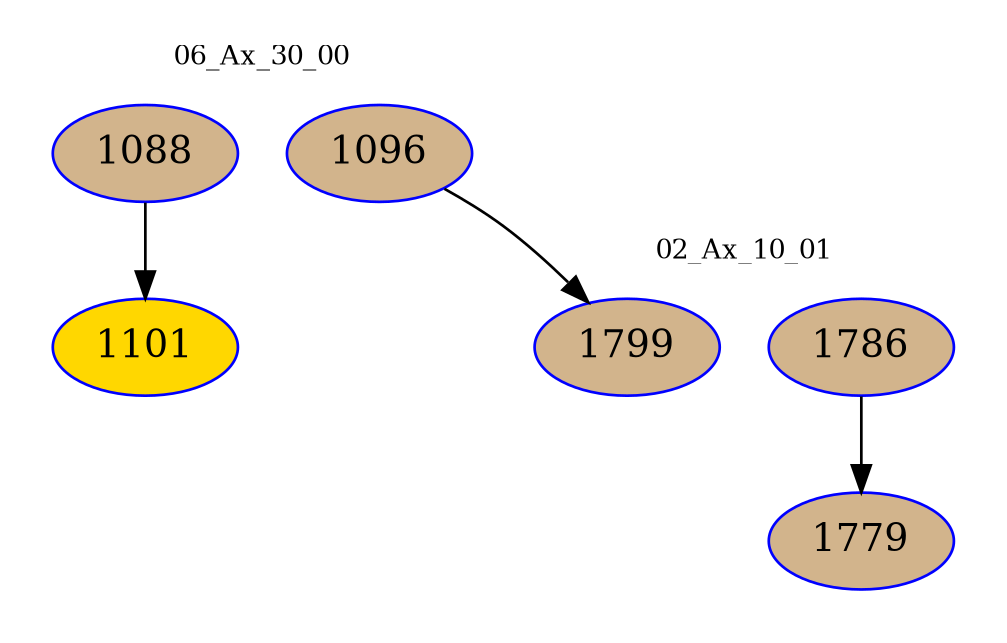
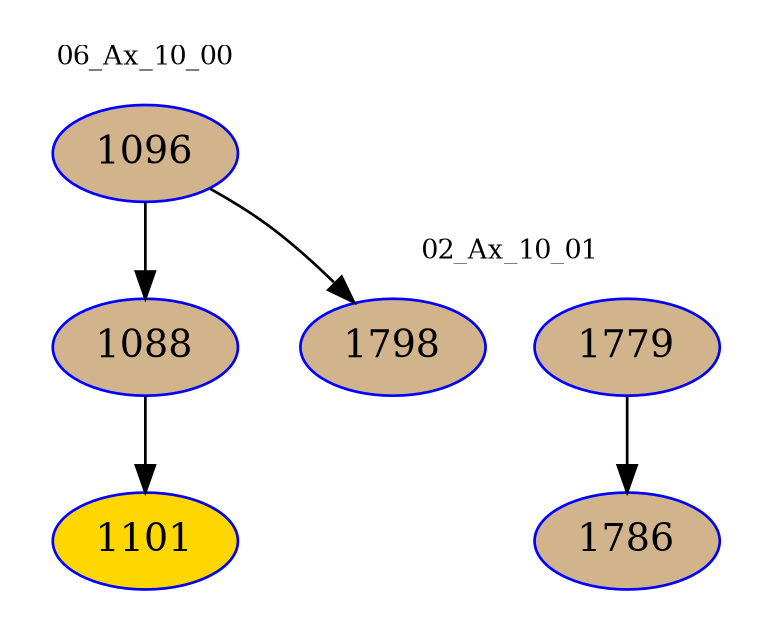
(262, 58) -> (145, 58)
none -> (145, 237)
(627, 347) -> (393, 347)
(861, 431) -> (627, 431)
